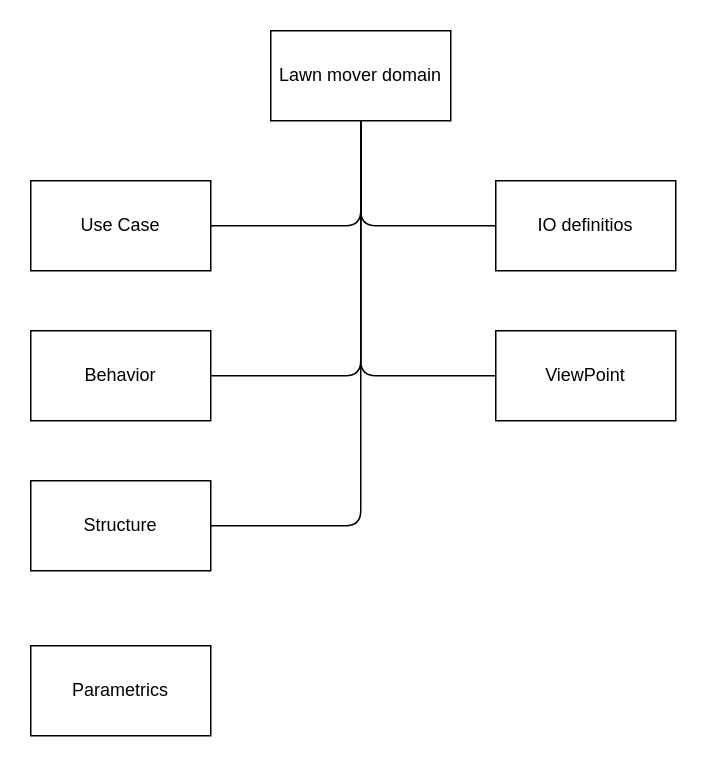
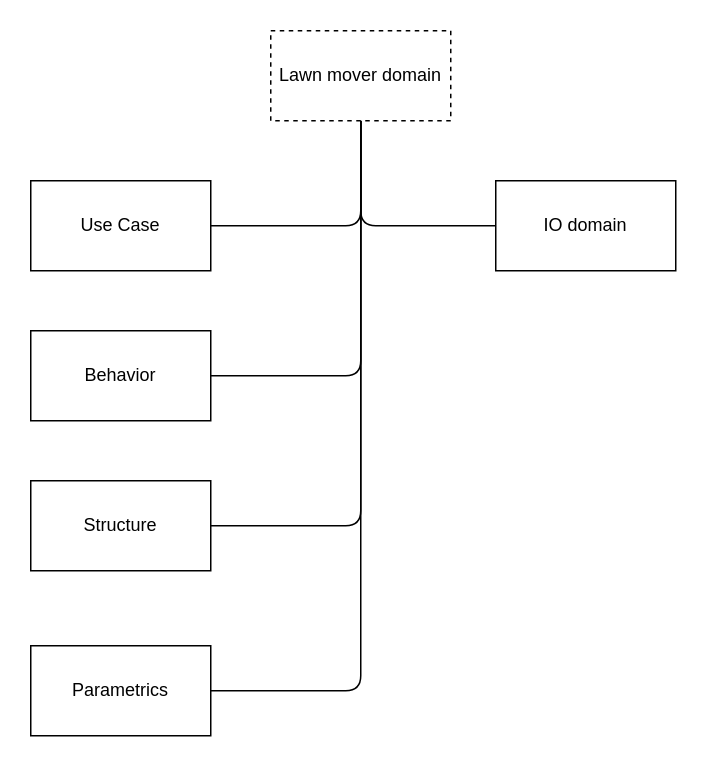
(361, 76) -> (361, 76)
(586, 226) -> (586, 226)
(429, 376) -> none
(586, 376) -> none
none -> (361, 675)
